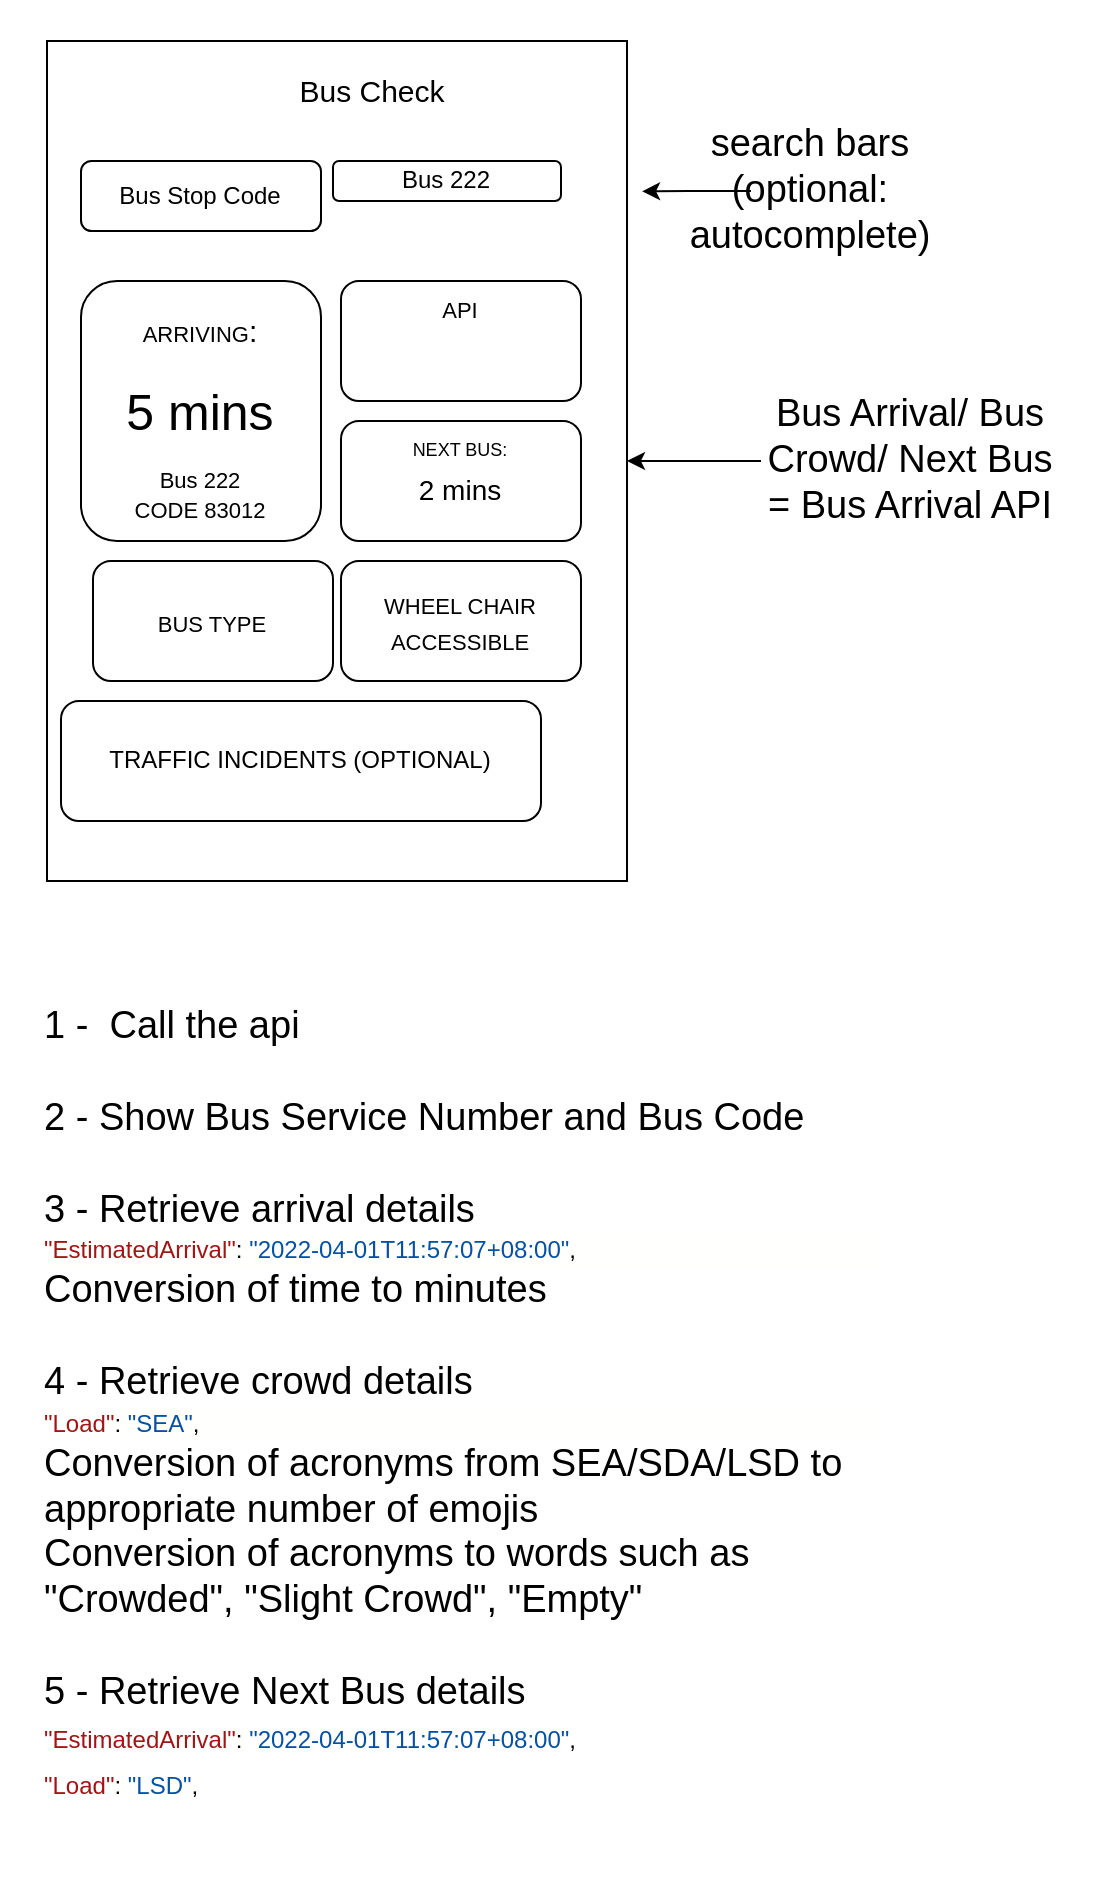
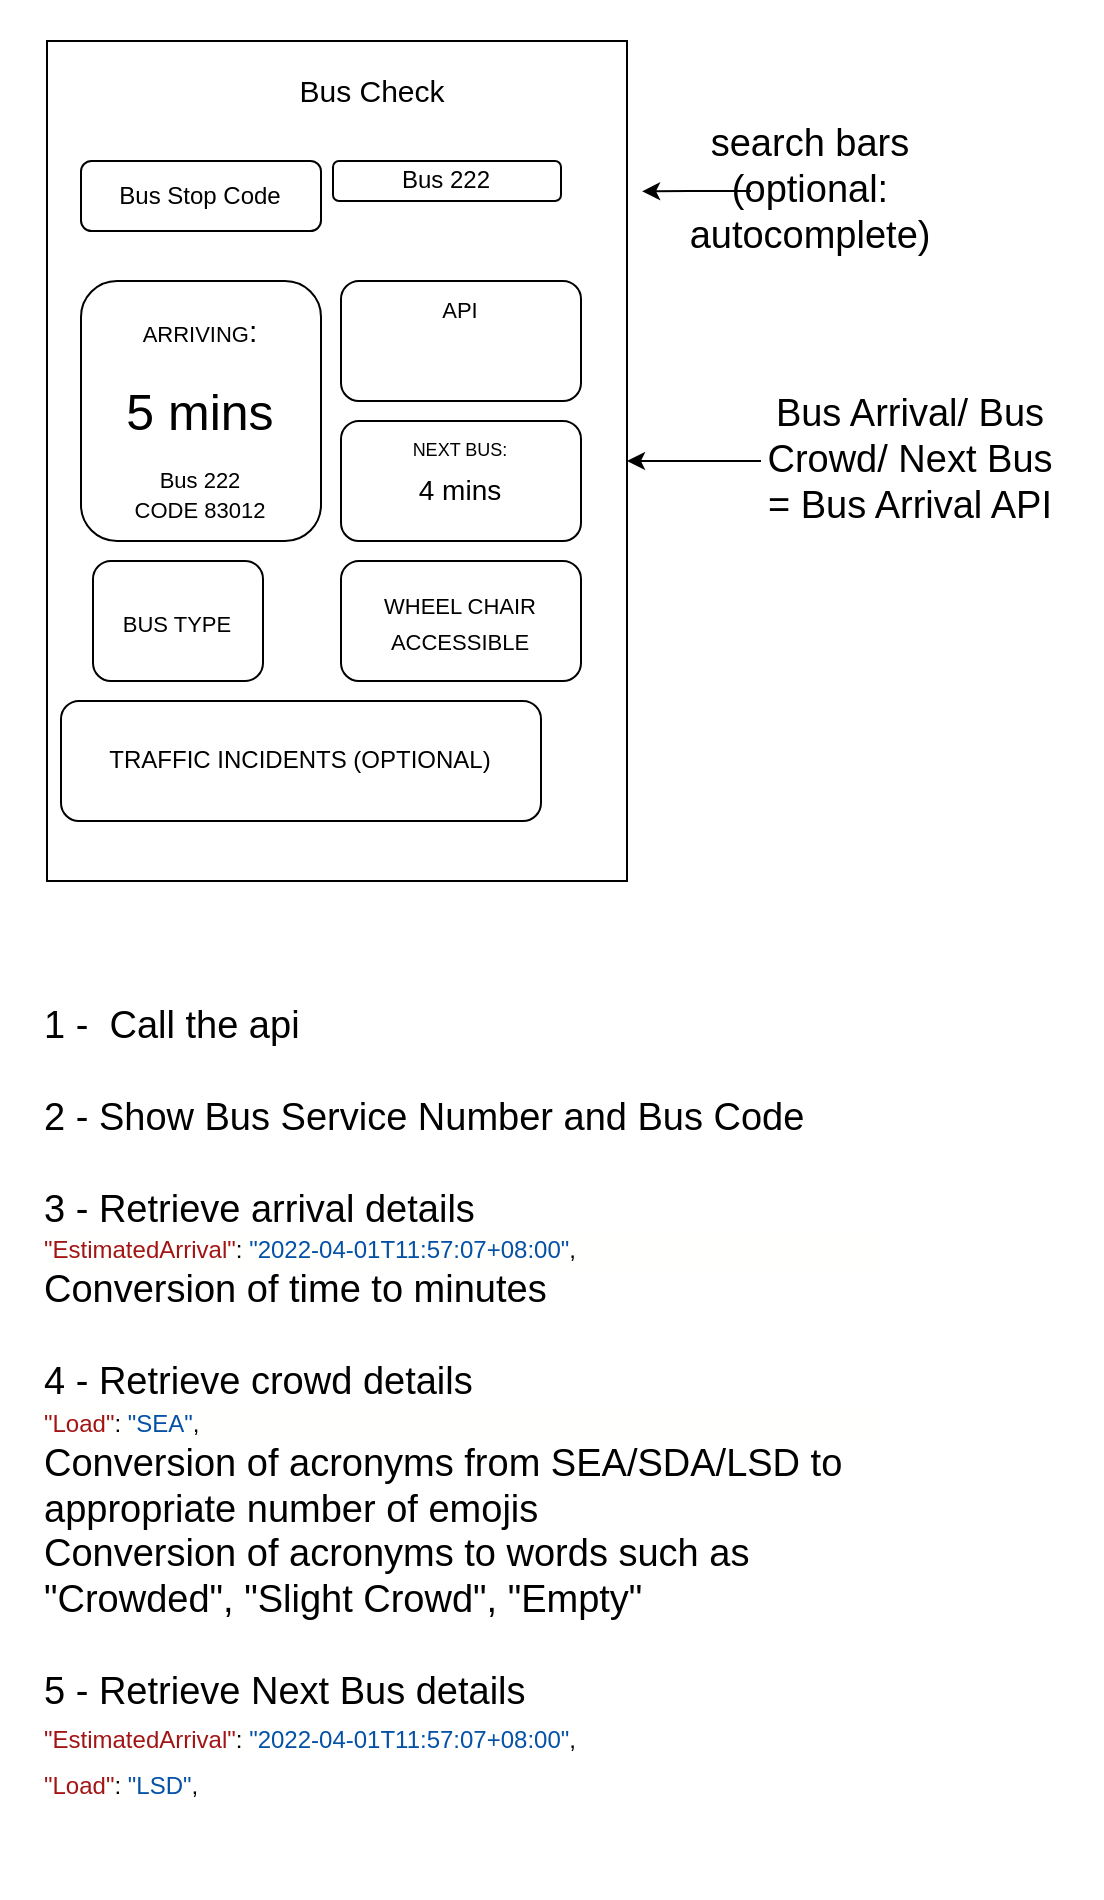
(461, 491) -> (461, 491)
(213, 621) -> (178, 621)
